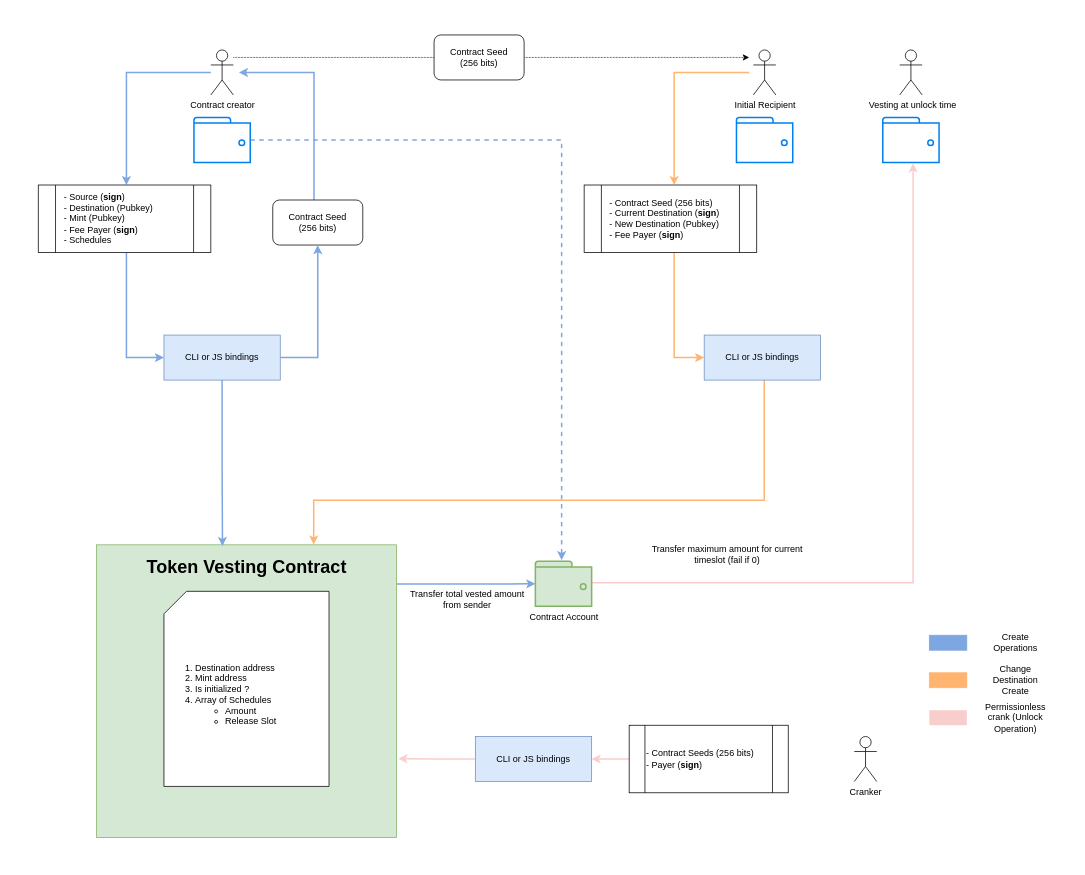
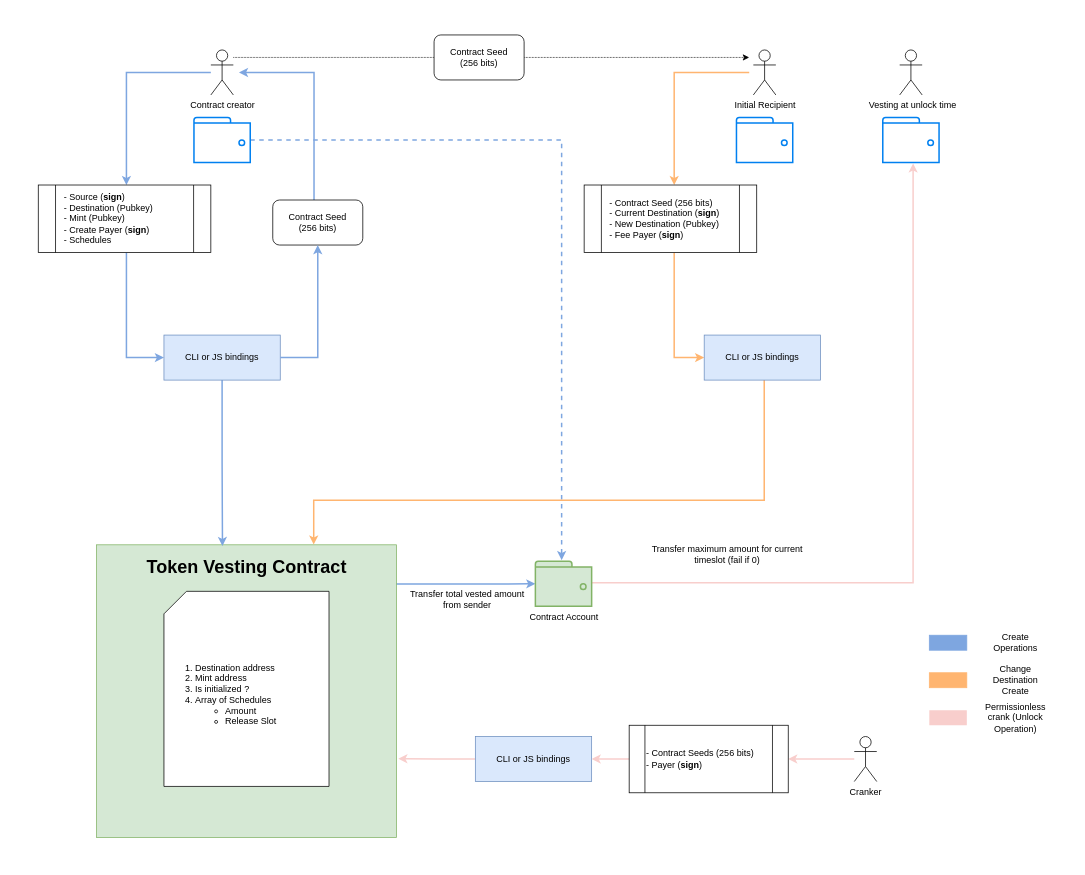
(115, 219) -> (115, 219)
none -> (824, 759)
